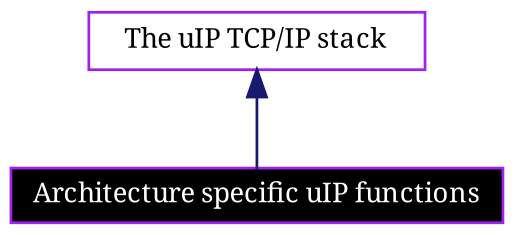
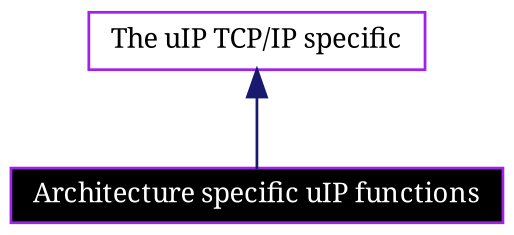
(257, 41) -> (257, 41)
